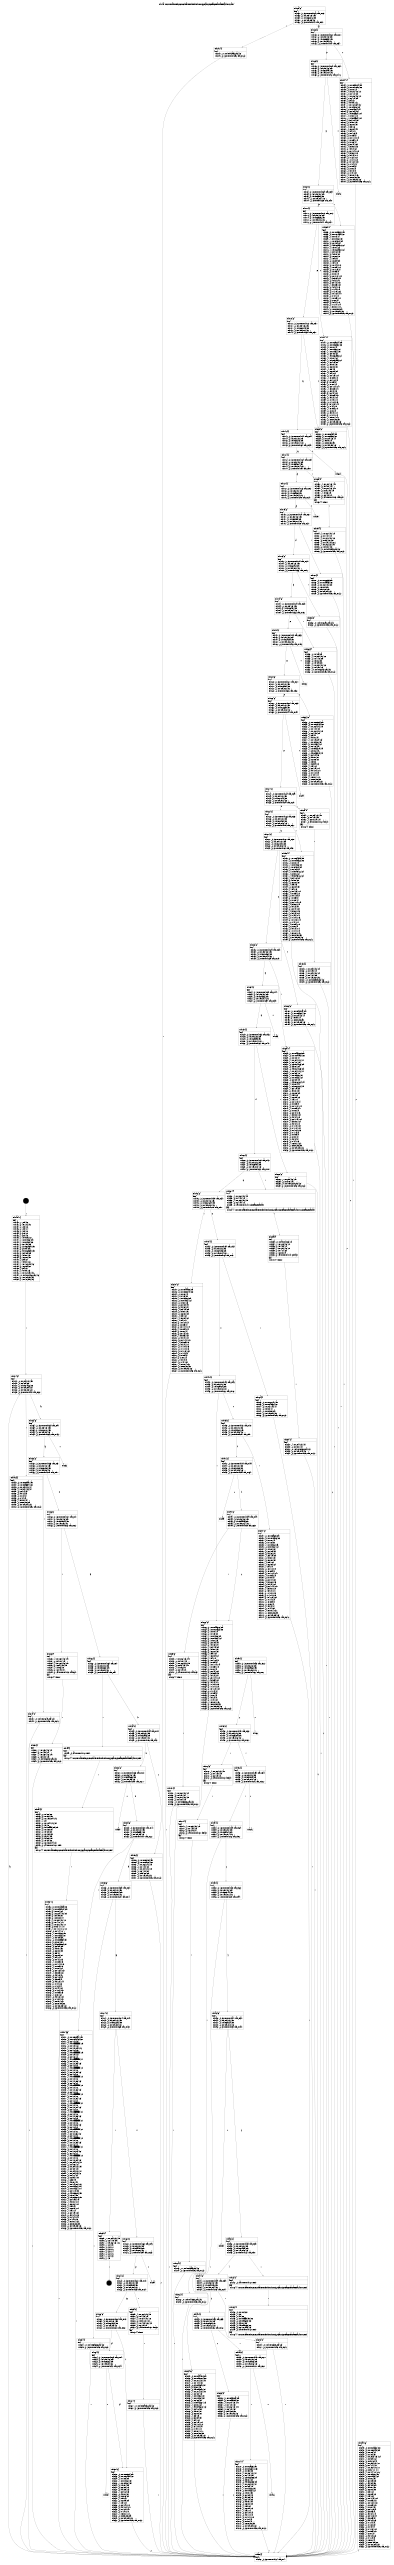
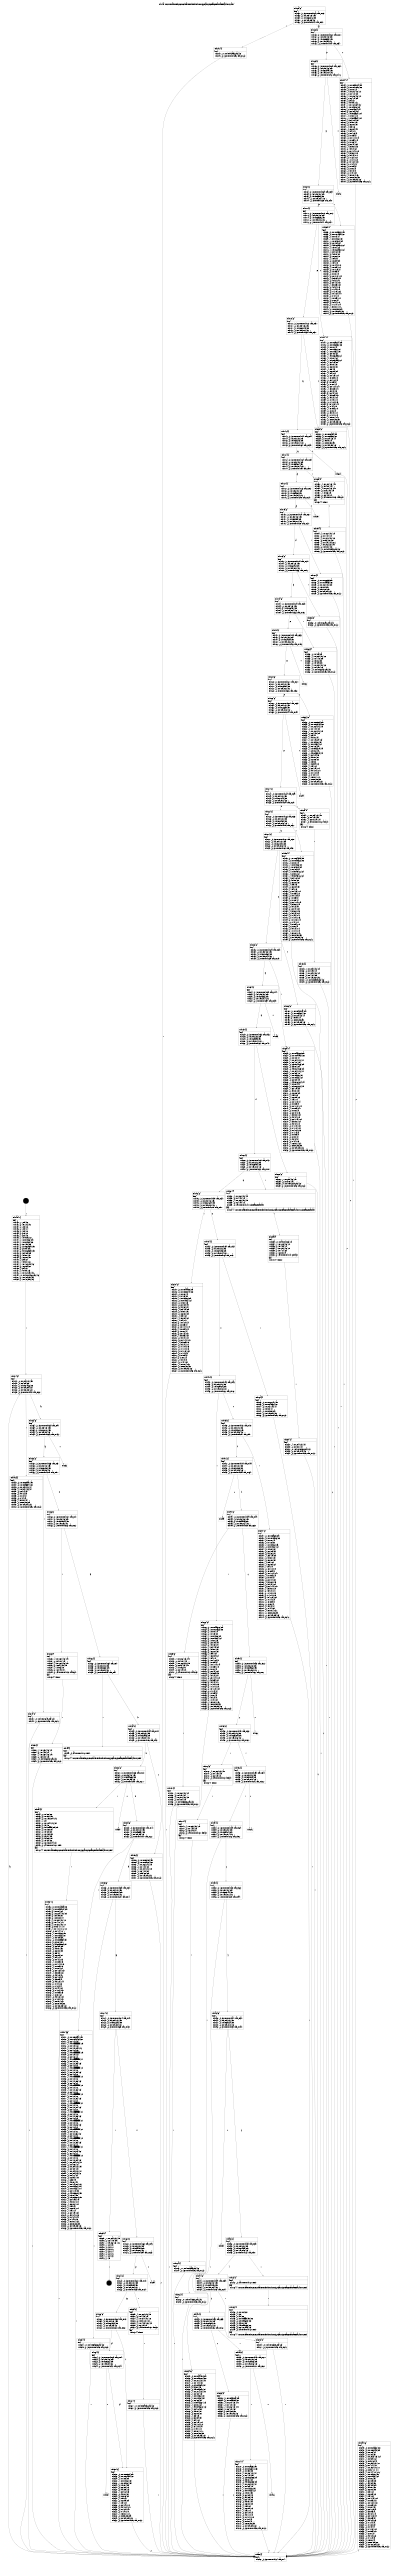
(236, 1574) -> (246, 1592)
(91, 1784) -> (108, 1796)
